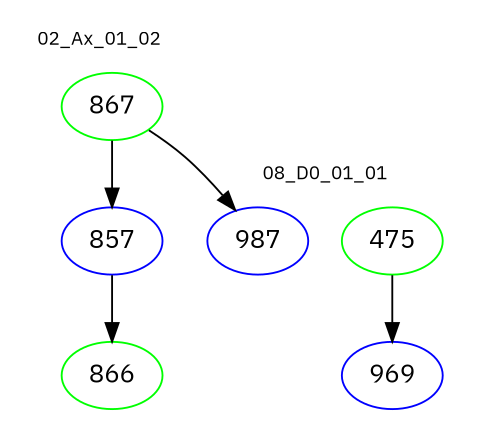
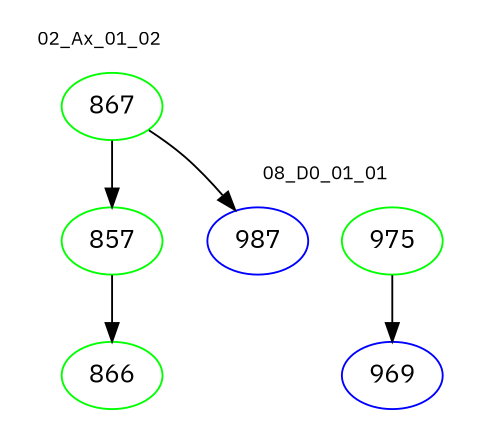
(112, 241) -> (112, 241)
(392, 241) -> (392, 241)
